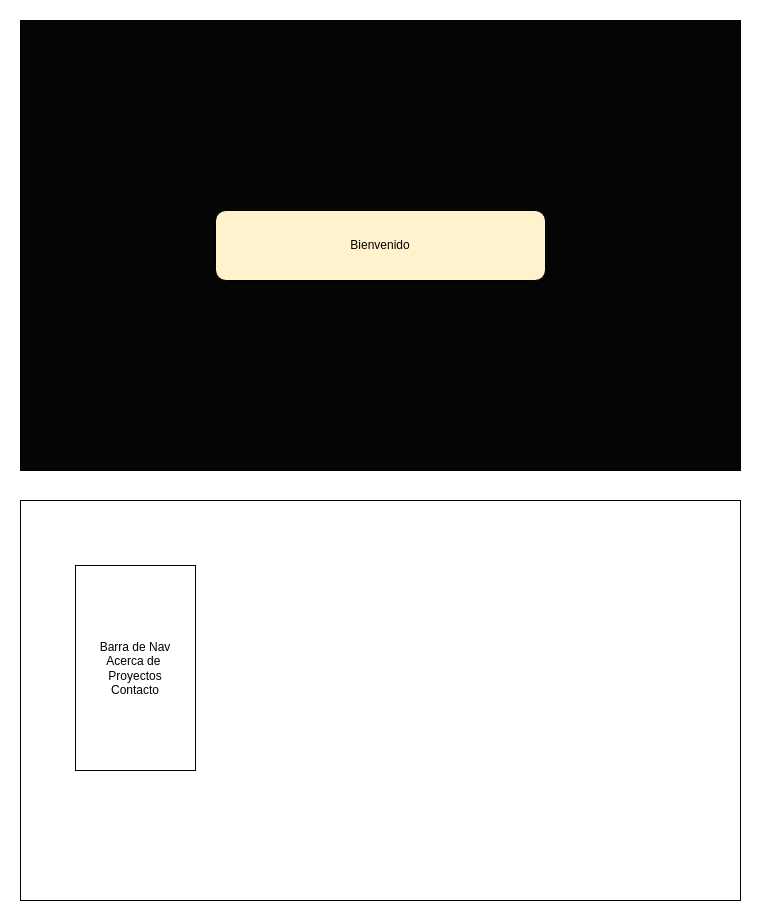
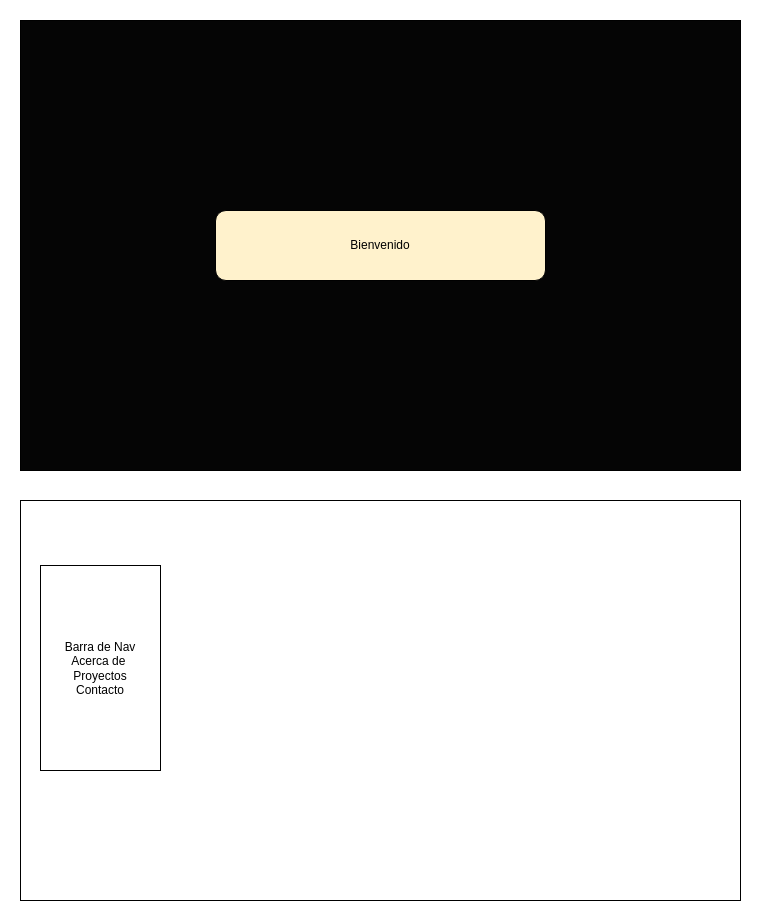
(136, 668) -> (101, 668)
